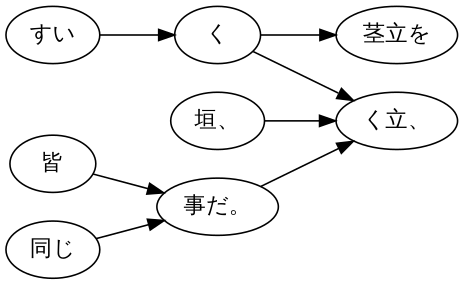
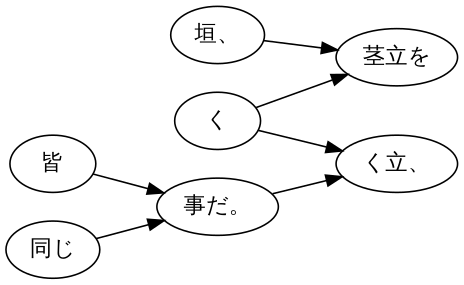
(53, 35) -> none
(292, 121) -> (292, 44)
